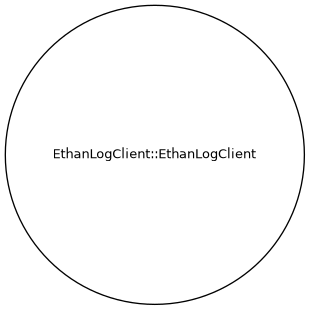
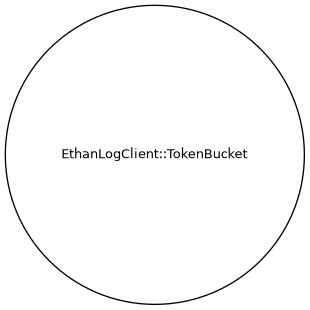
(155, 155) -> (155, 155)
